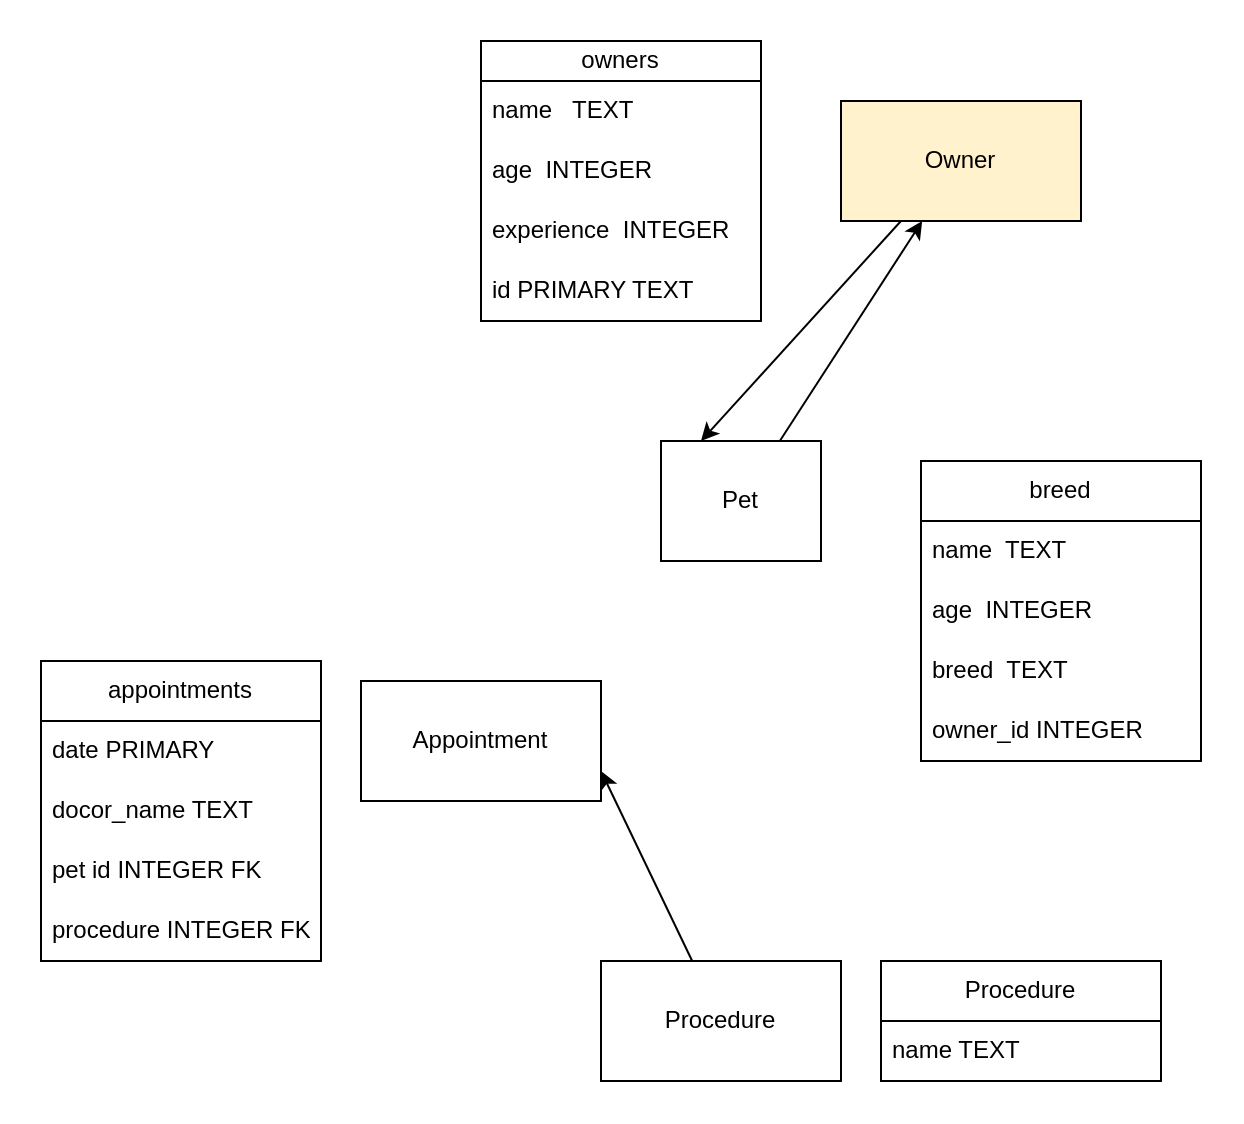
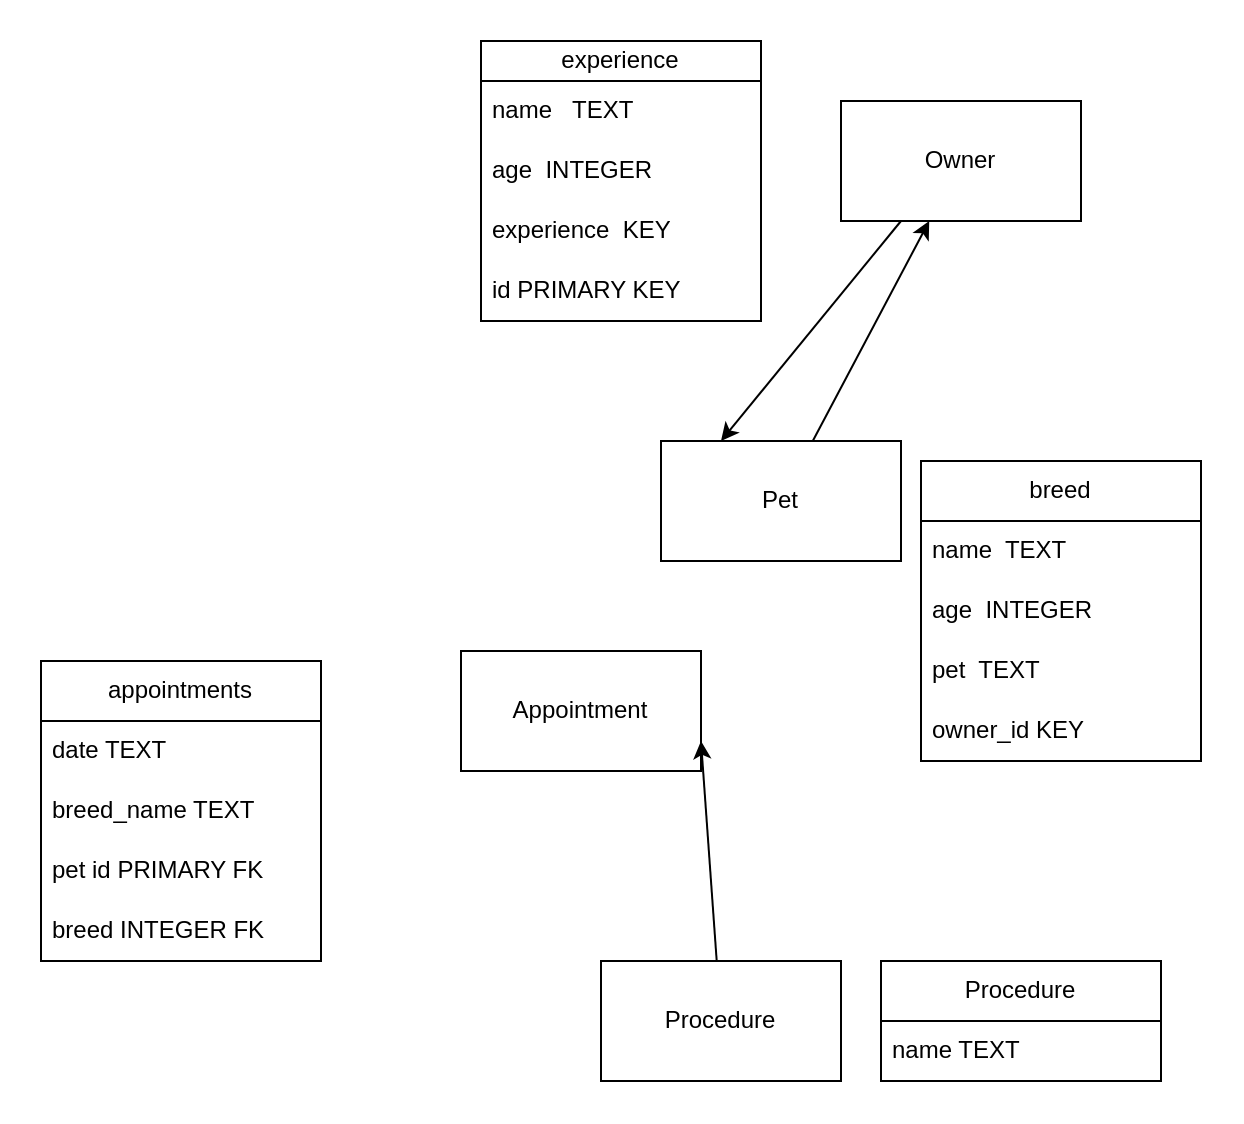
(621, 61) -> (621, 61)
(961, 161) -> (961, 161)
(614, 231) -> (588, 231)
(584, 291) -> (578, 291)
(741, 501) -> (781, 501)
(1004, 671) -> (990, 671)
(1034, 731) -> (1007, 731)
(481, 741) -> (581, 711)
(131, 751) -> (110, 751)
(151, 811) -> (151, 811)
(155, 871) -> (155, 871)
(181, 931) -> (154, 931)
